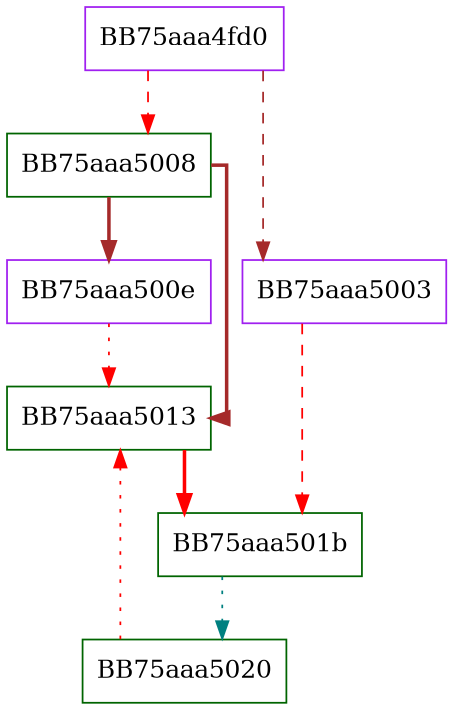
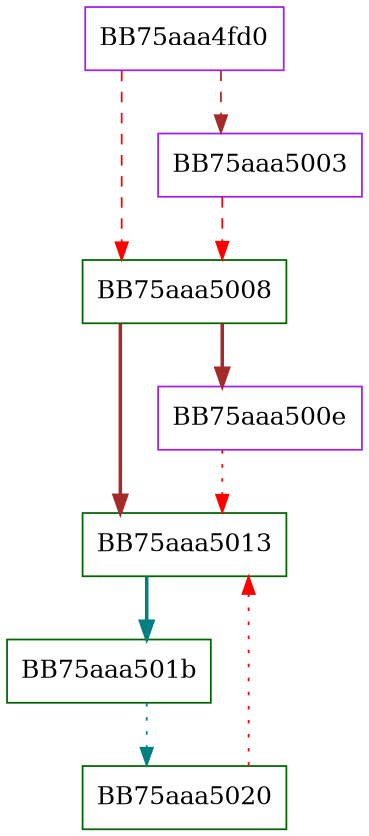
(302, 409) -> (222, 219)
(184, 472) -> (147, 599)
